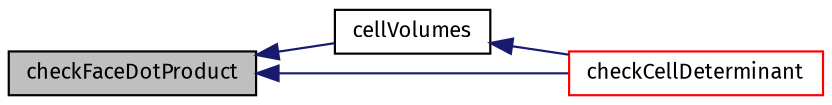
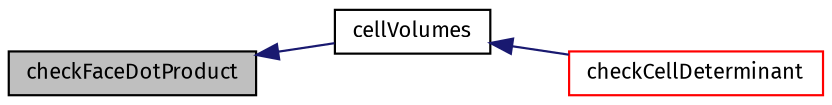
(424, 73) -> none
